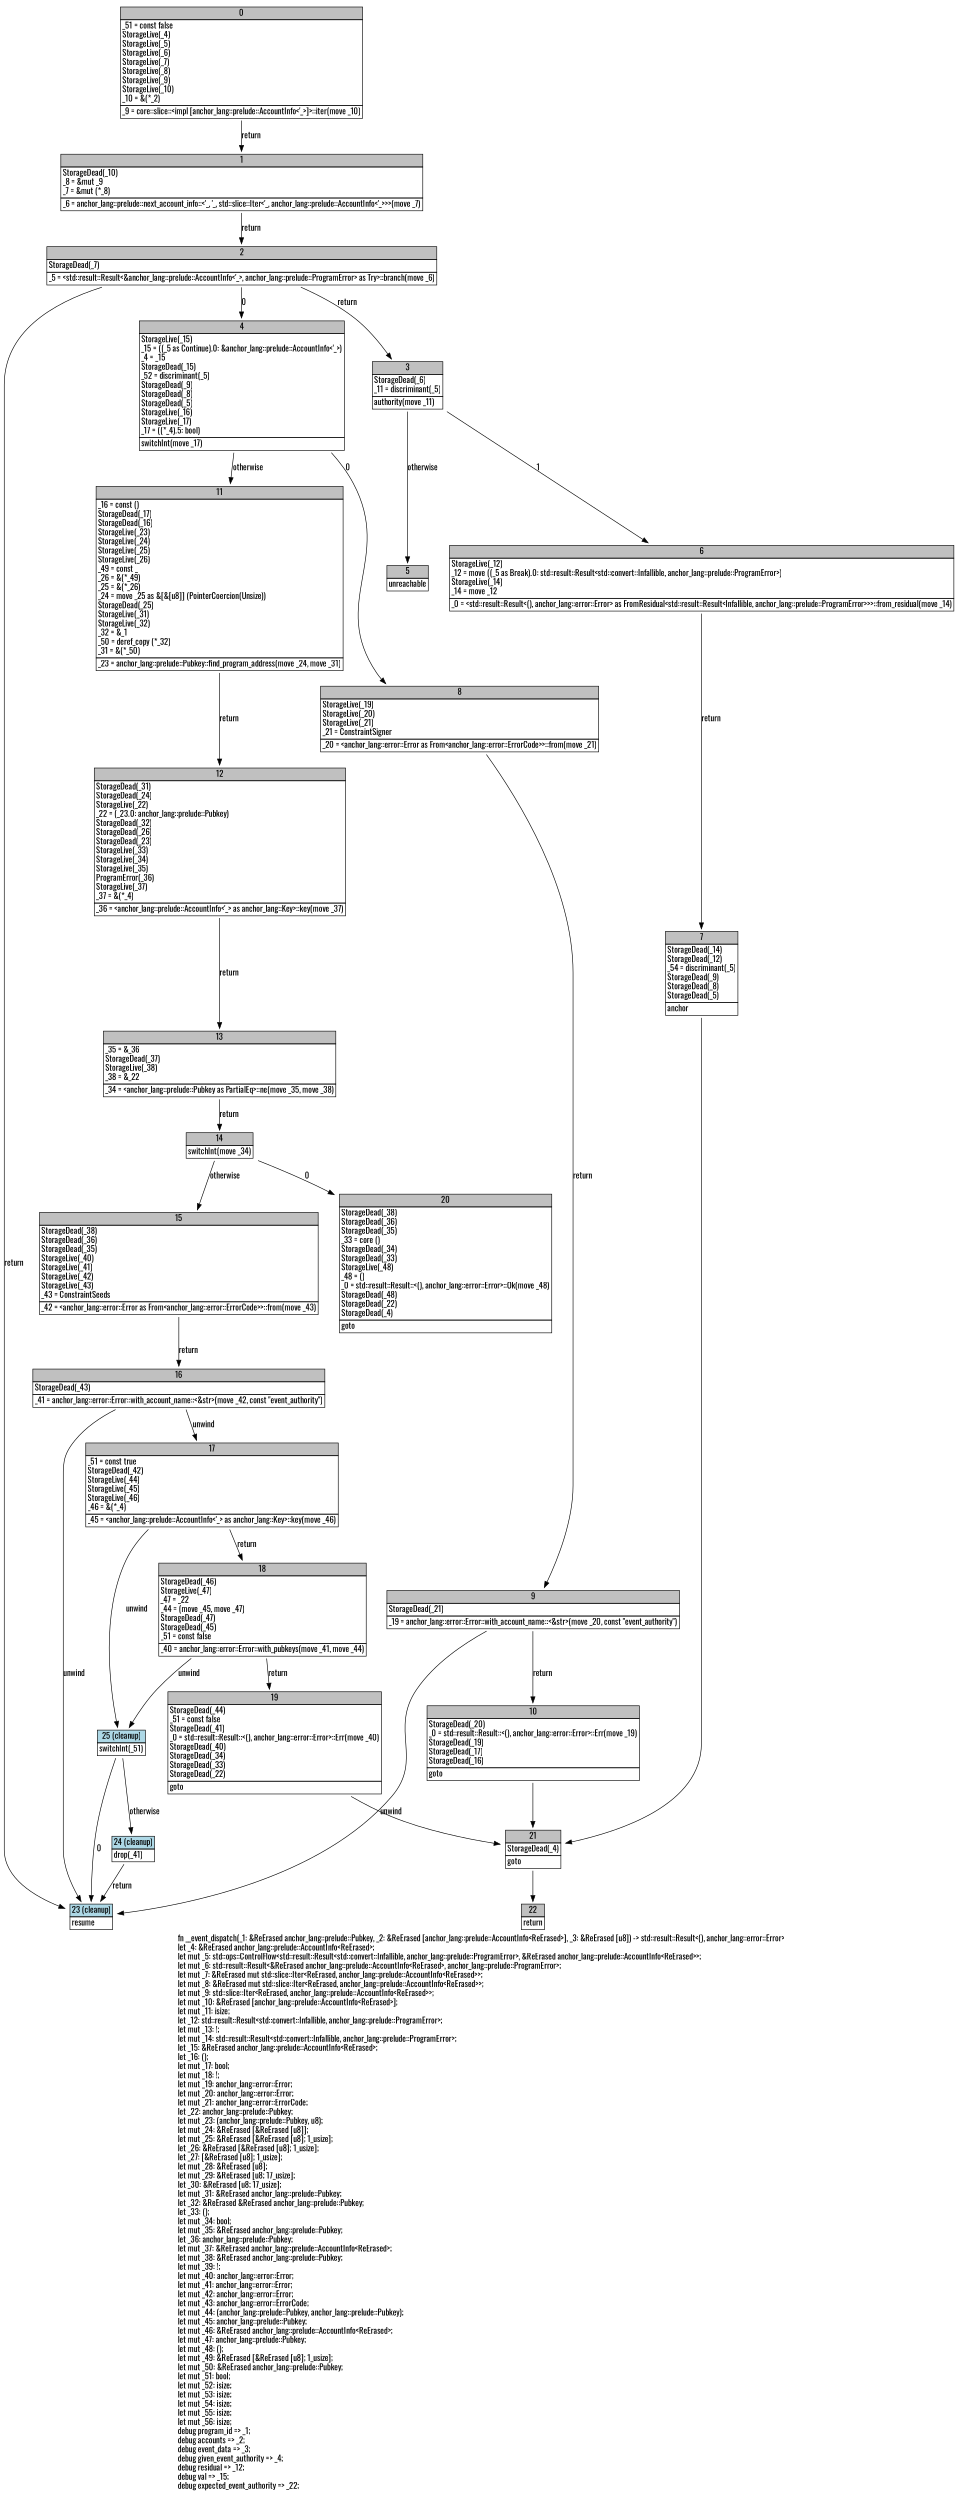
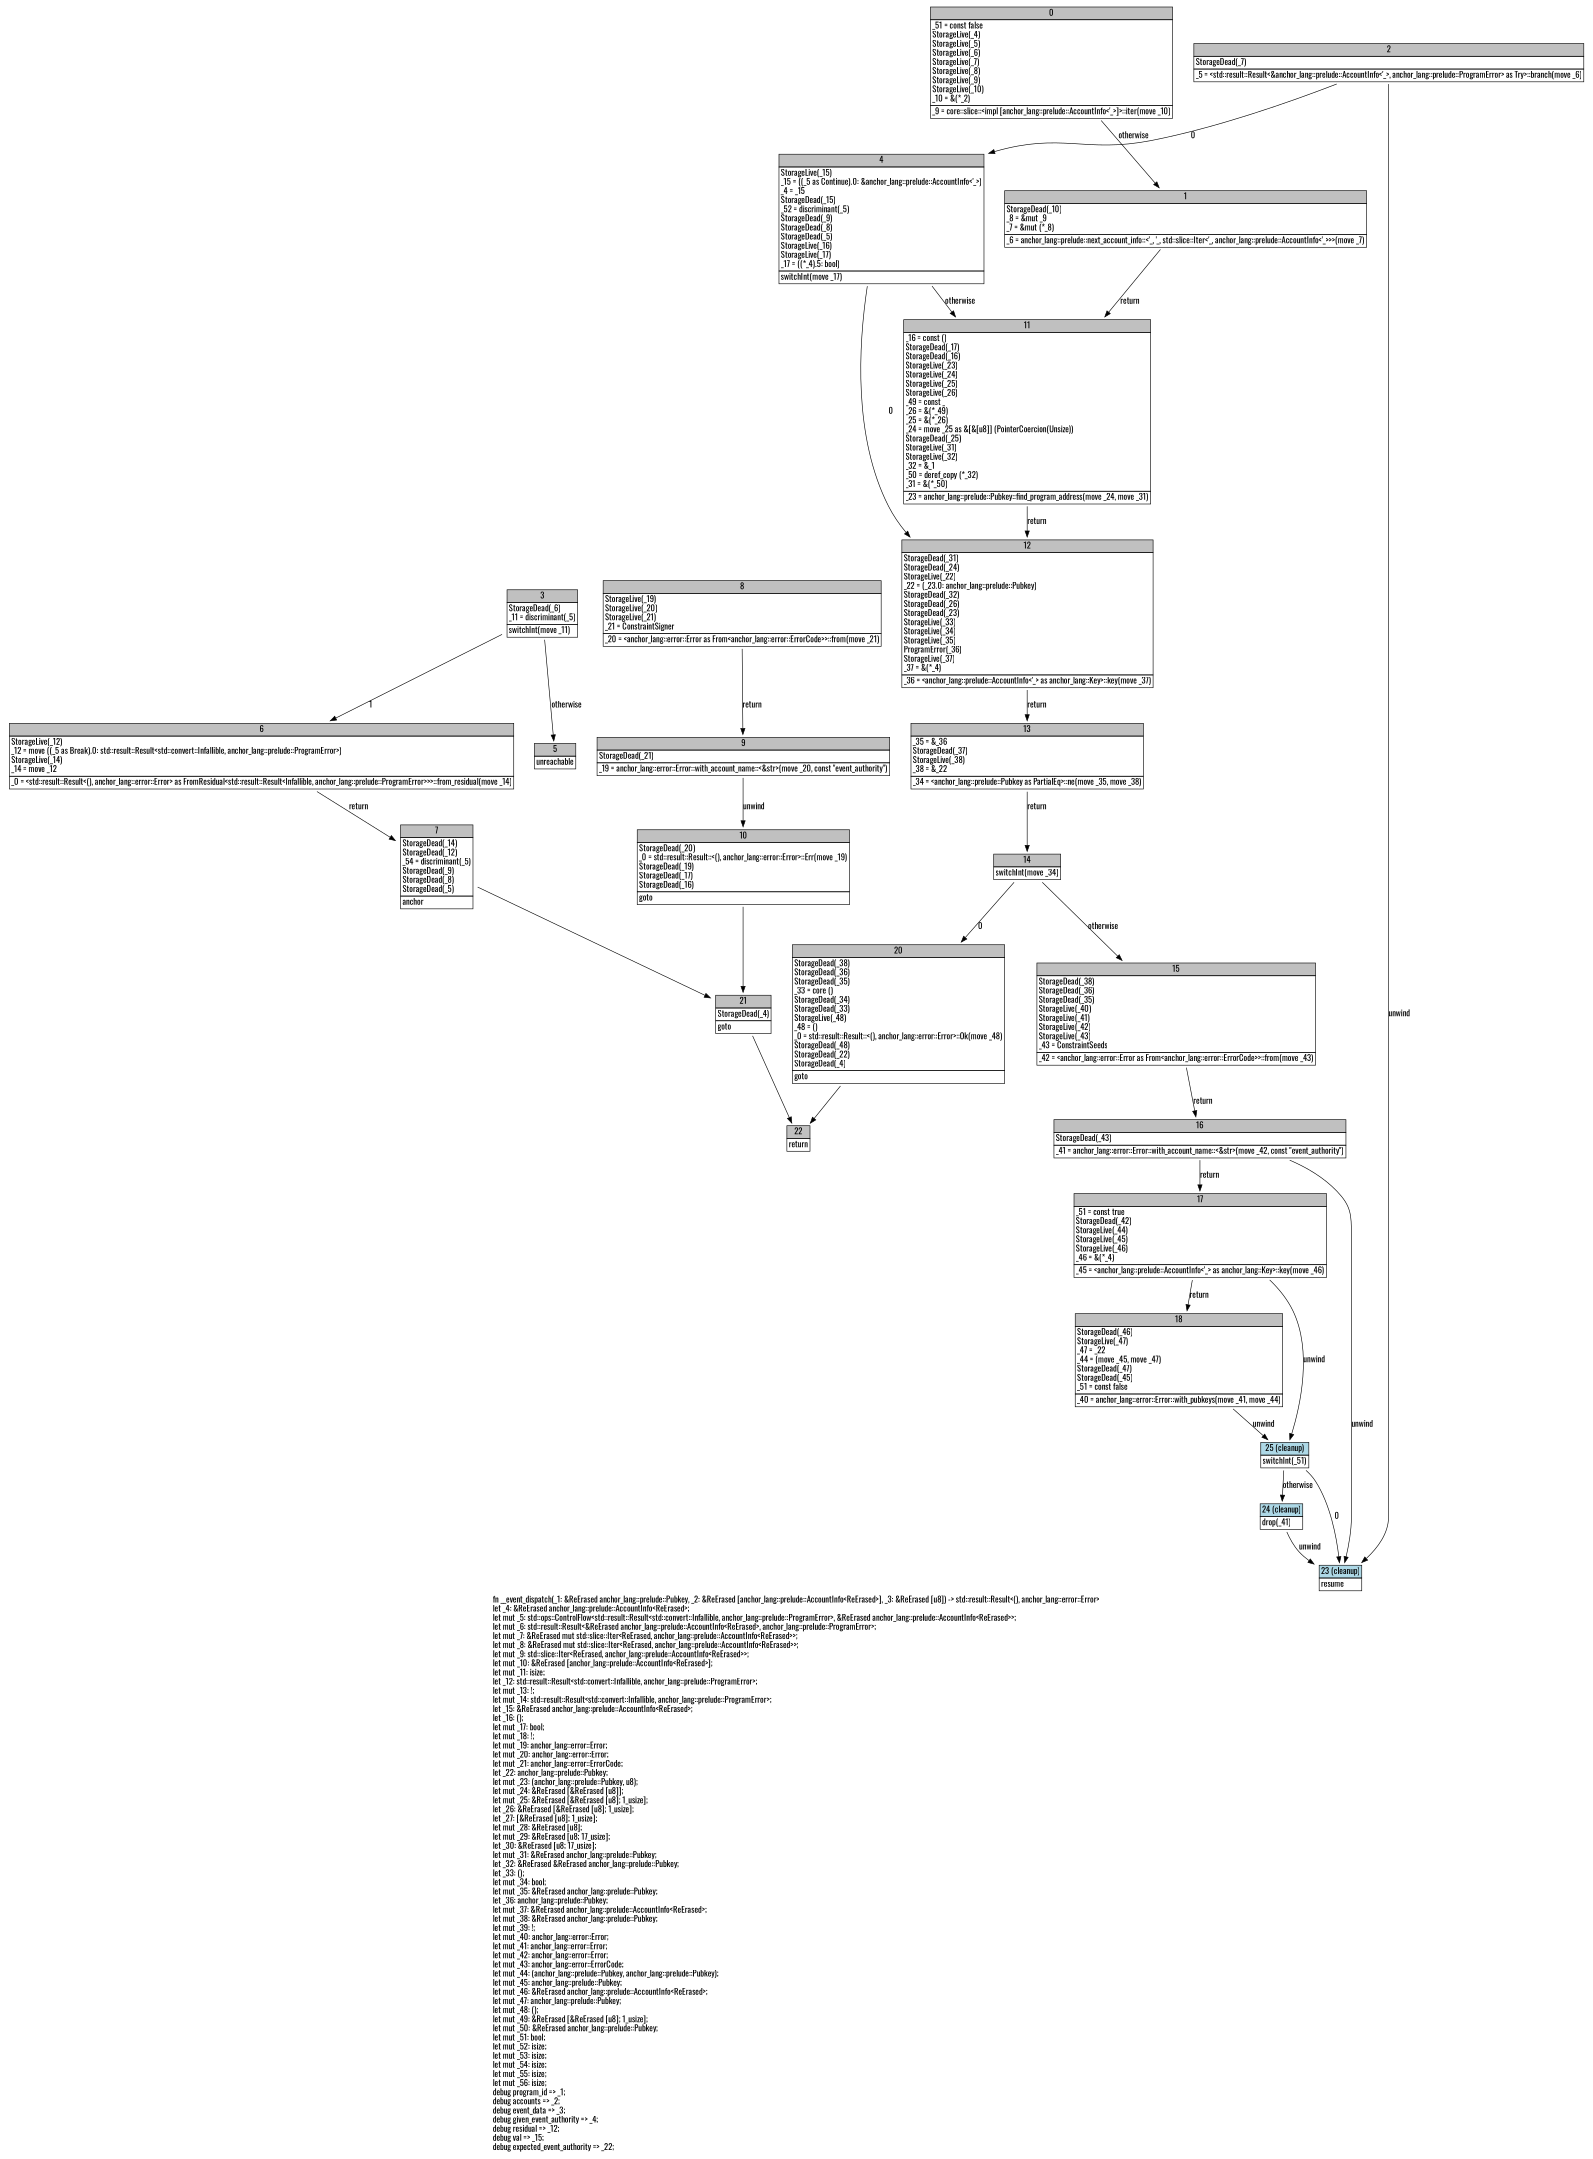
(251, 136) -> (1134, 136)
(242, 225) -> (1135, 281)
(349, 314) -> none
(405, 402) -> (540, 631)
(365, 564) -> (863, 414)
none -> (827, 1102)
(14, 1264) -> (1399, 1014)
(204, 1425) -> (1210, 1176)
(543, 1674) -> (754, 807)
(274, 1743) -> none
(358, 1828) -> none
(122, 1886) -> (1310, 1547)
